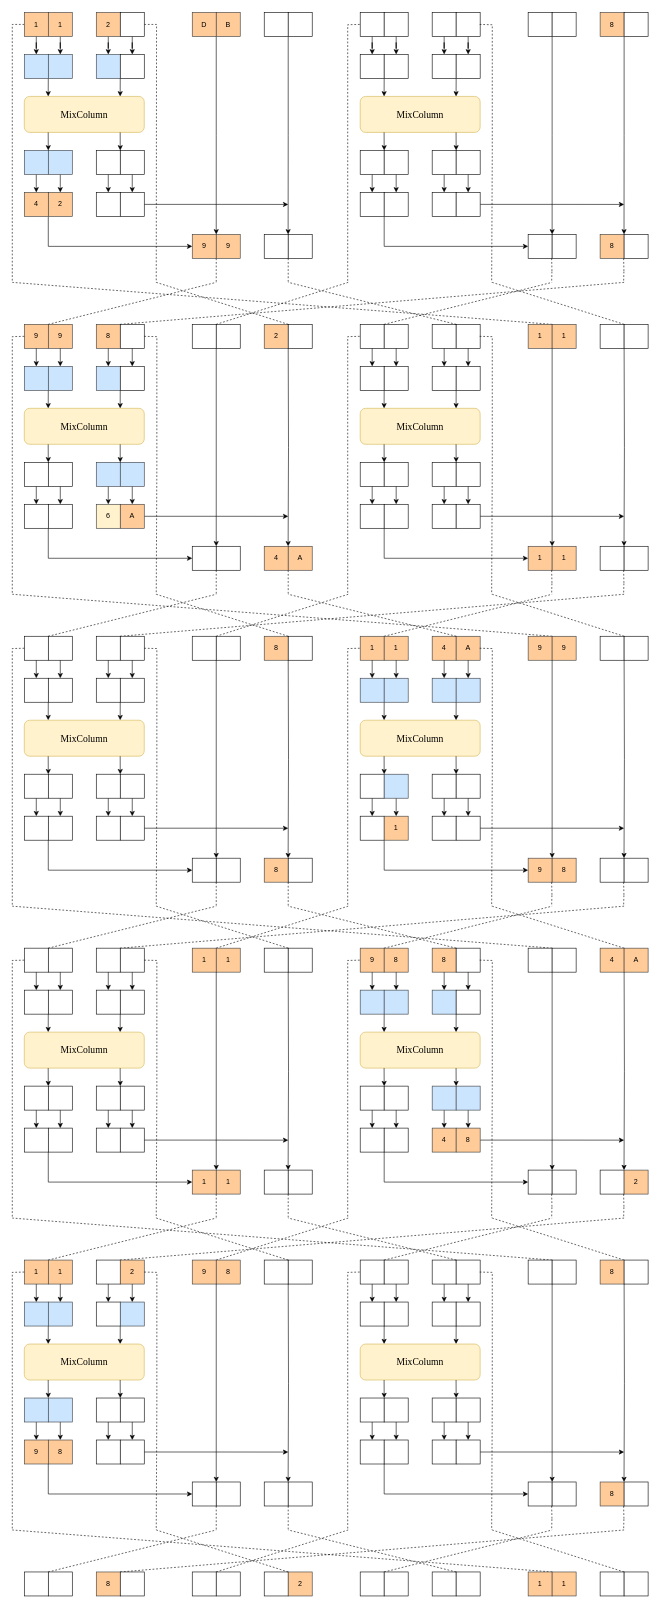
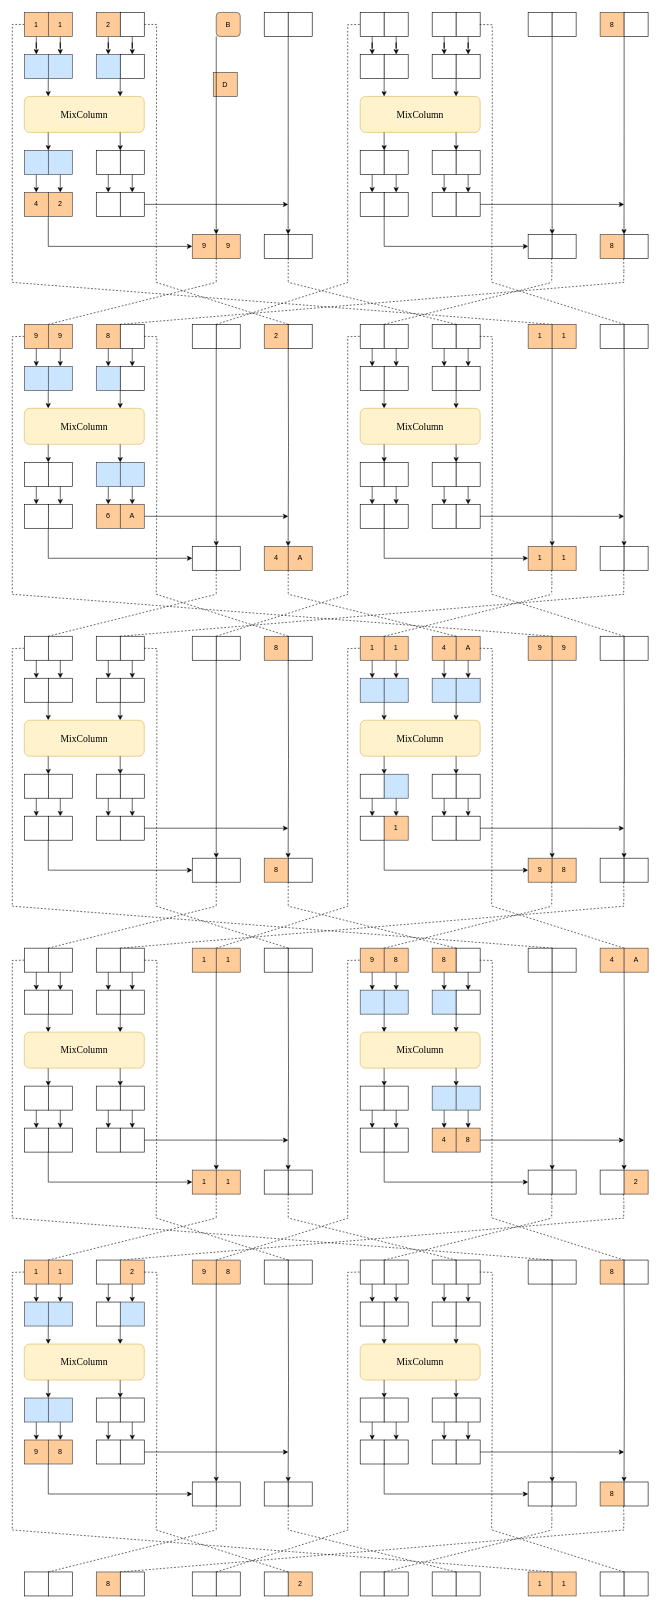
(204, 24) -> (225, 84)
(228, 24) -> (228, 24)
(108, 516) -> (108, 516)
